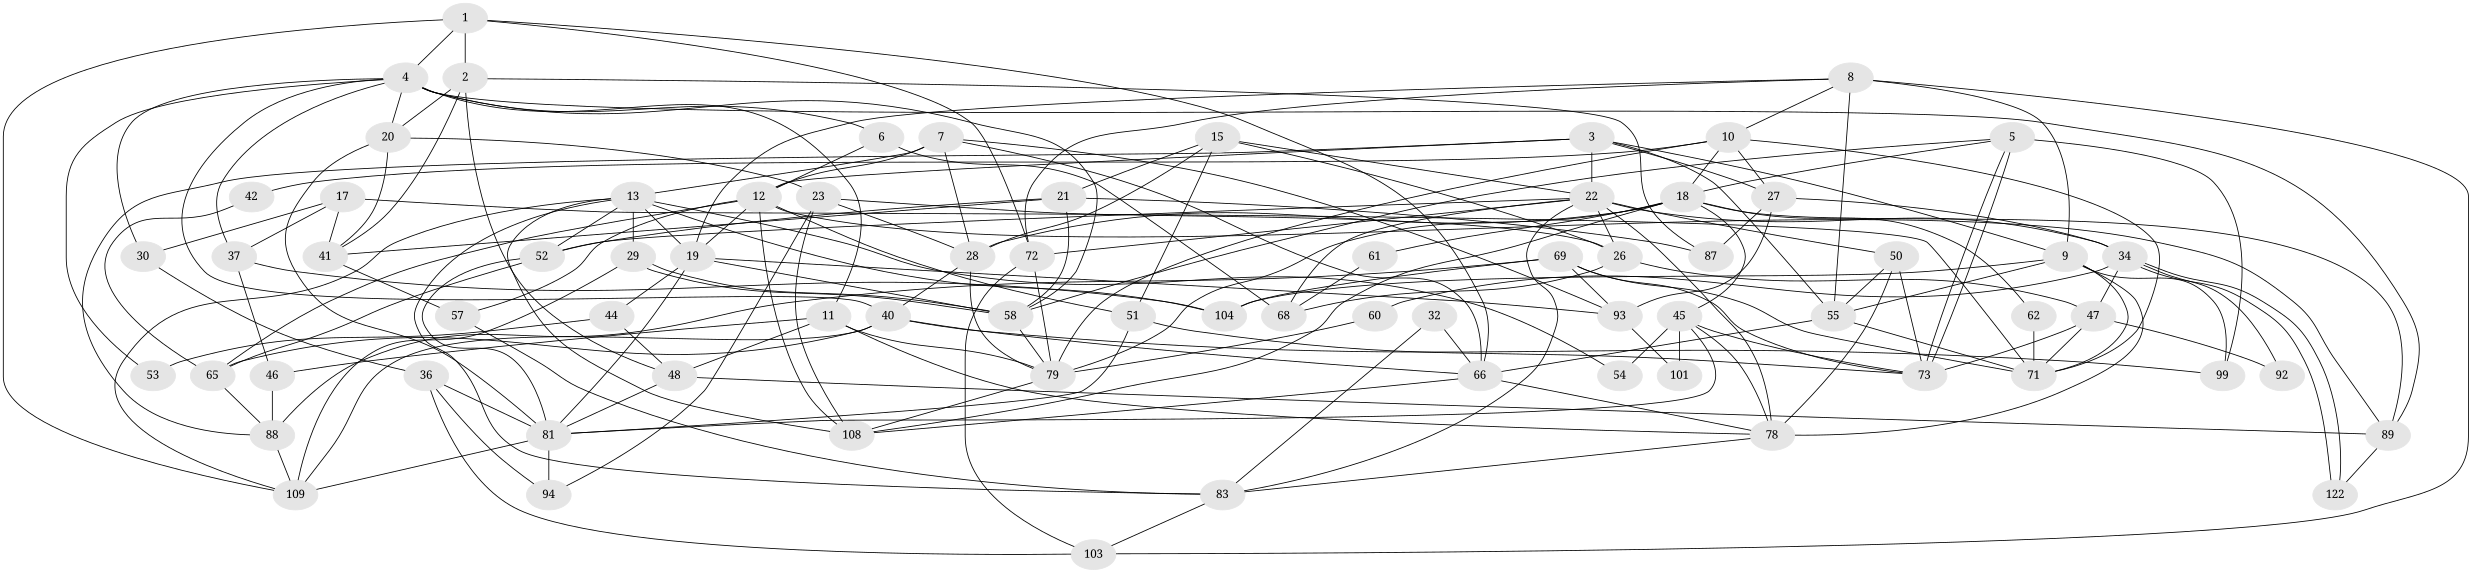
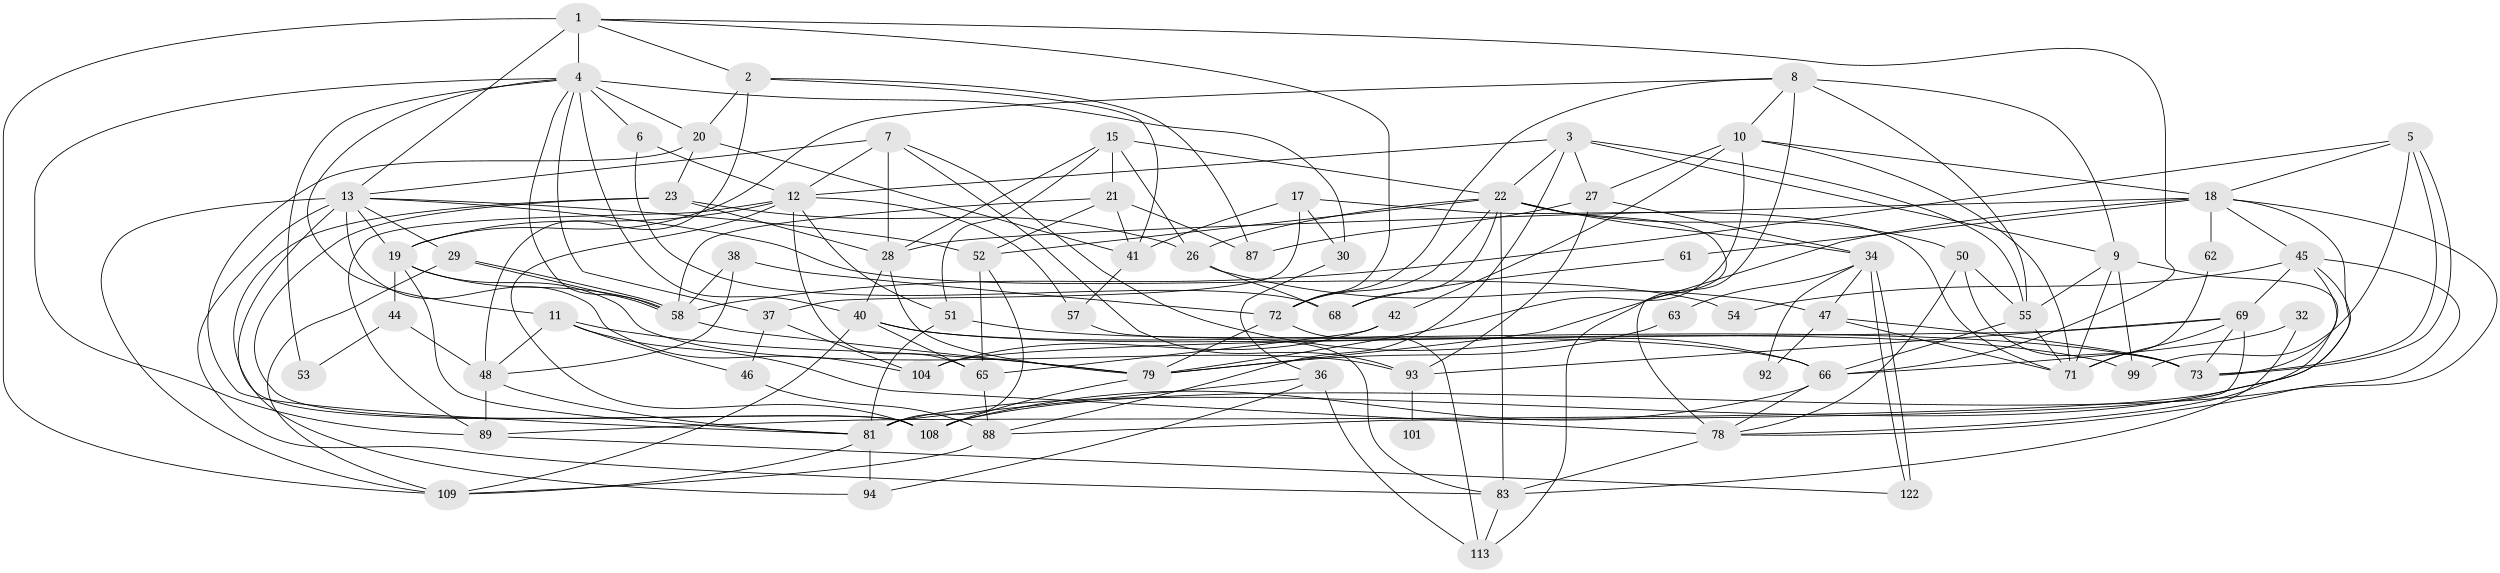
none -> (463, 108)
none -> (734, 257)
(1480, 279) -> (1047, 346)
(1375, 316) -> (1675, 316)
(1680, 346) -> (2272, 286)
(1093, 555) -> (1480, 555)
